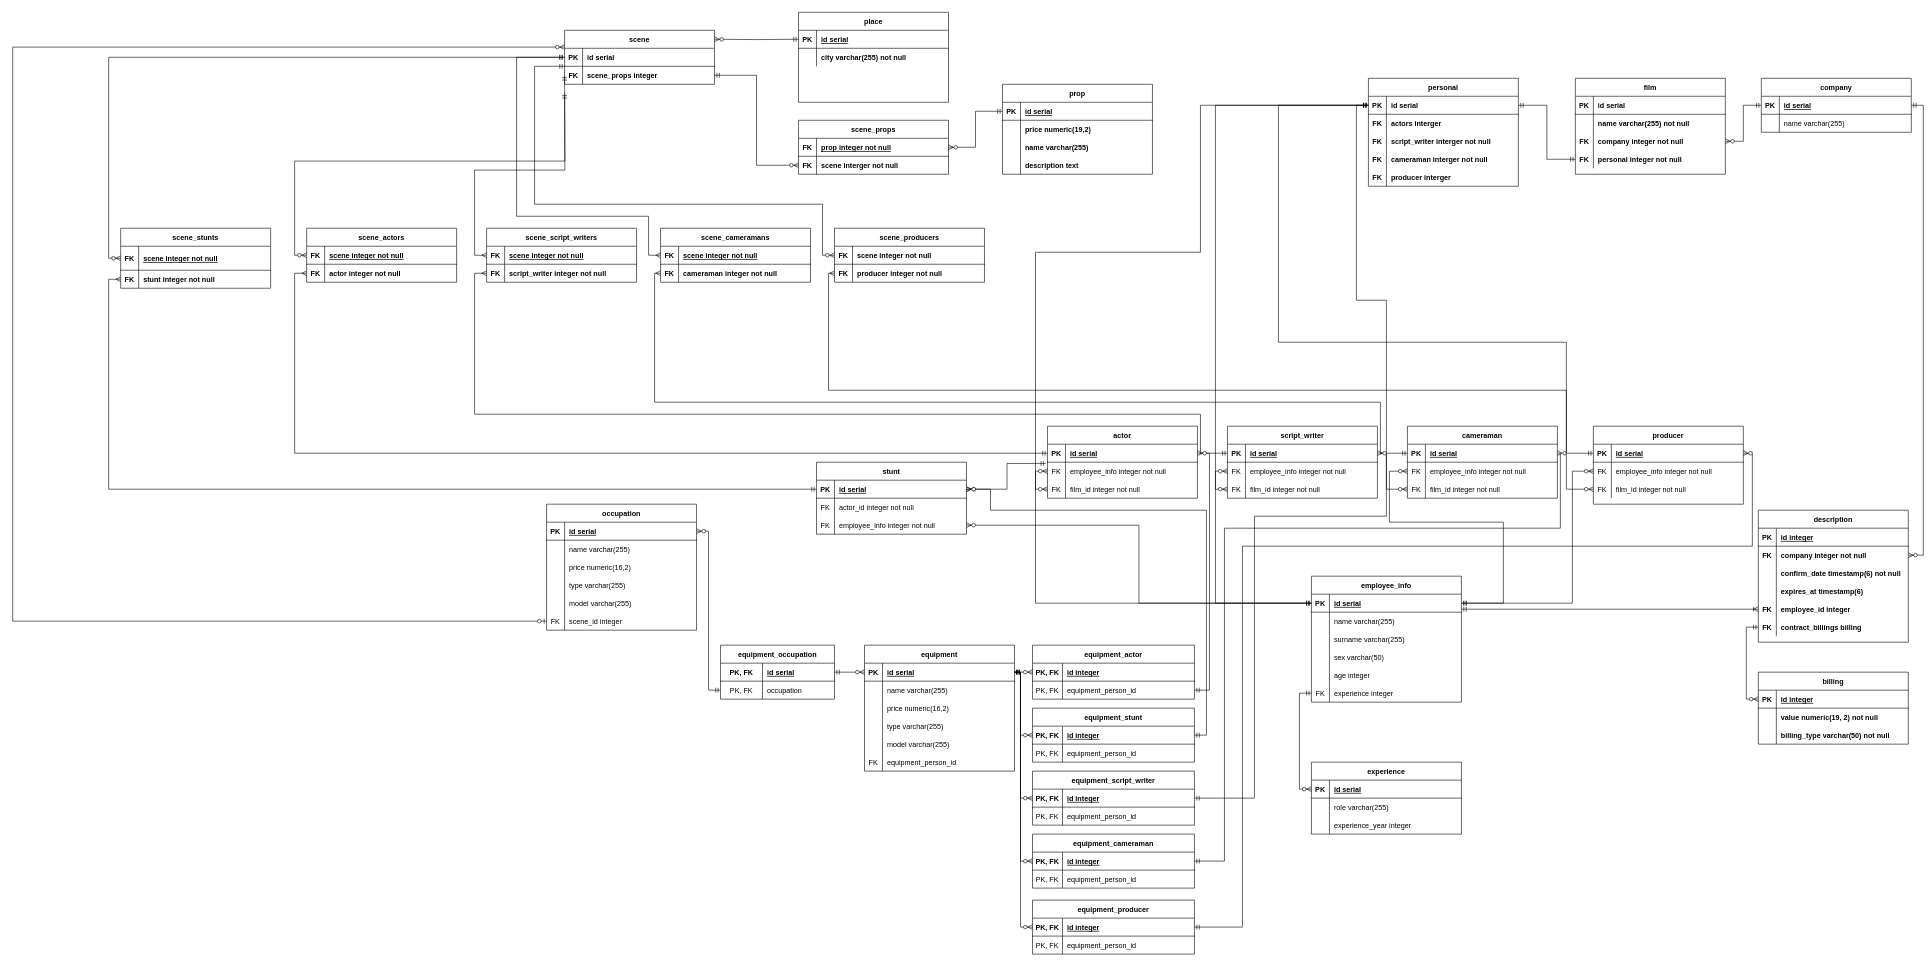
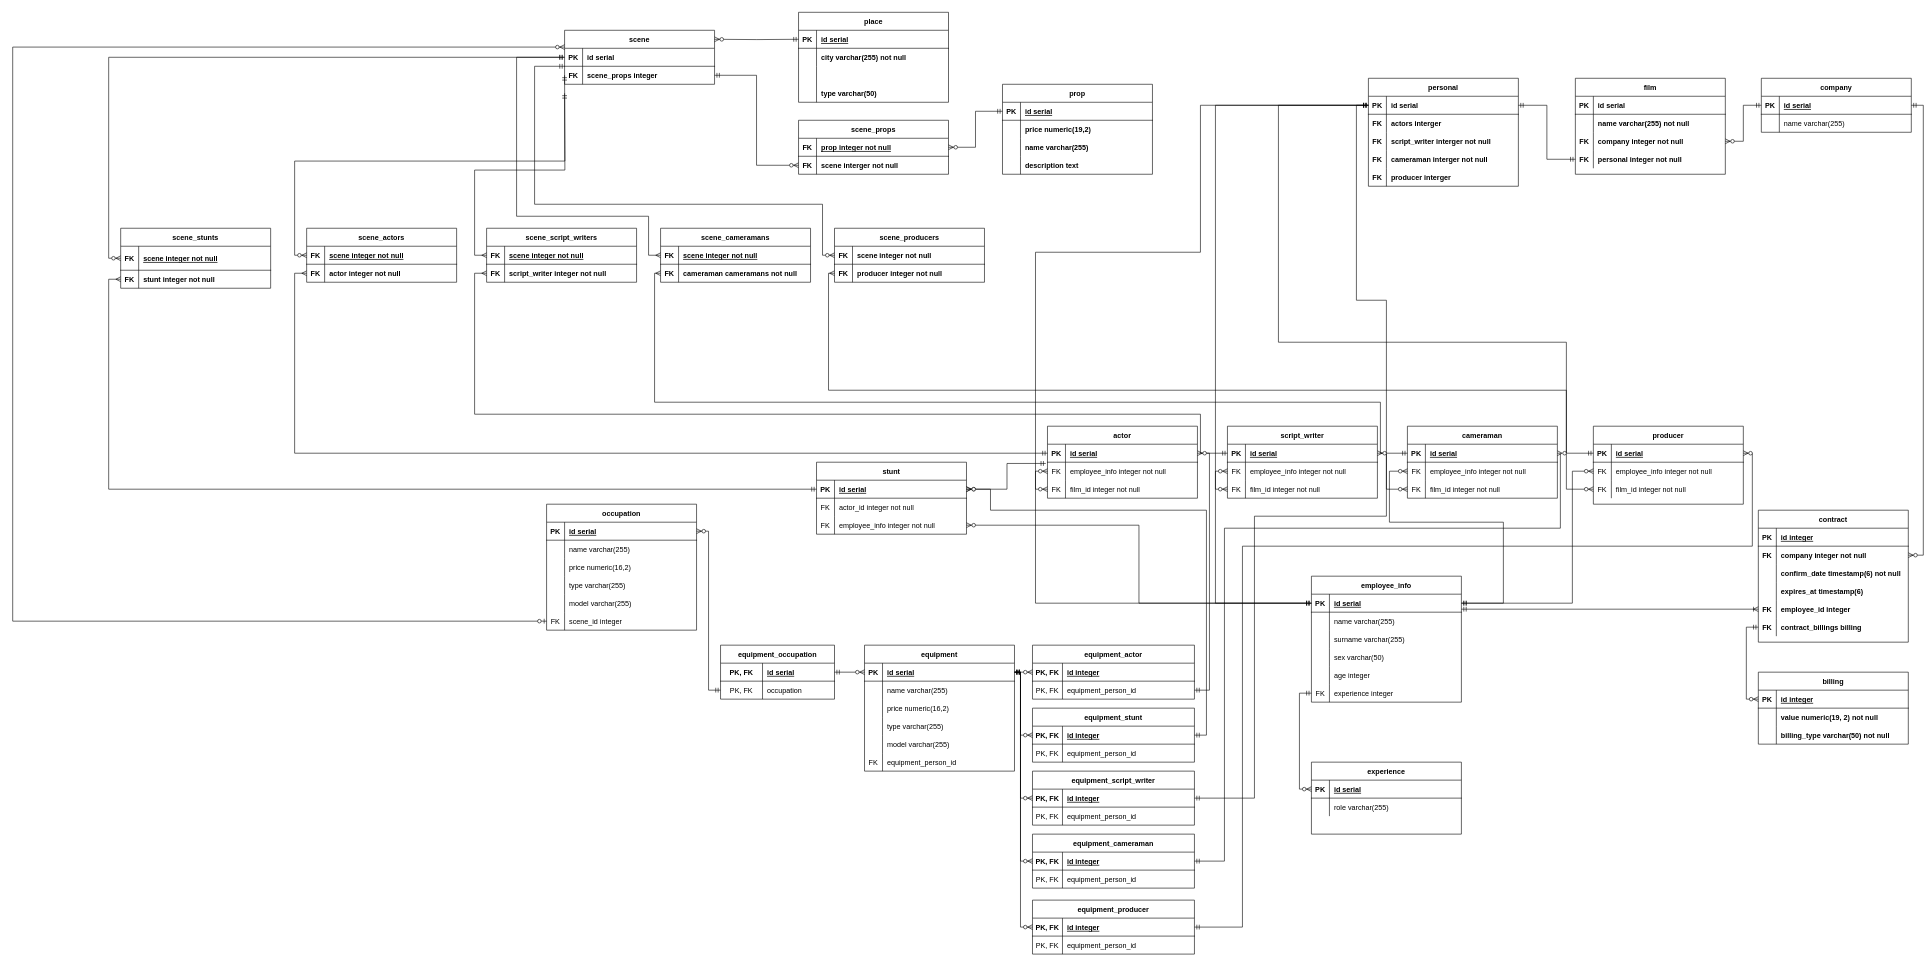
none -> (882, 93)
(730, 274) -> (737, 274)
(1833, 520) -> (1833, 520)
(1395, 825) -> none
